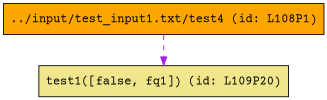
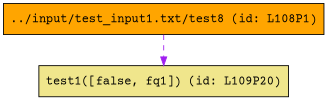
(164, 19) -> (164, 19)
